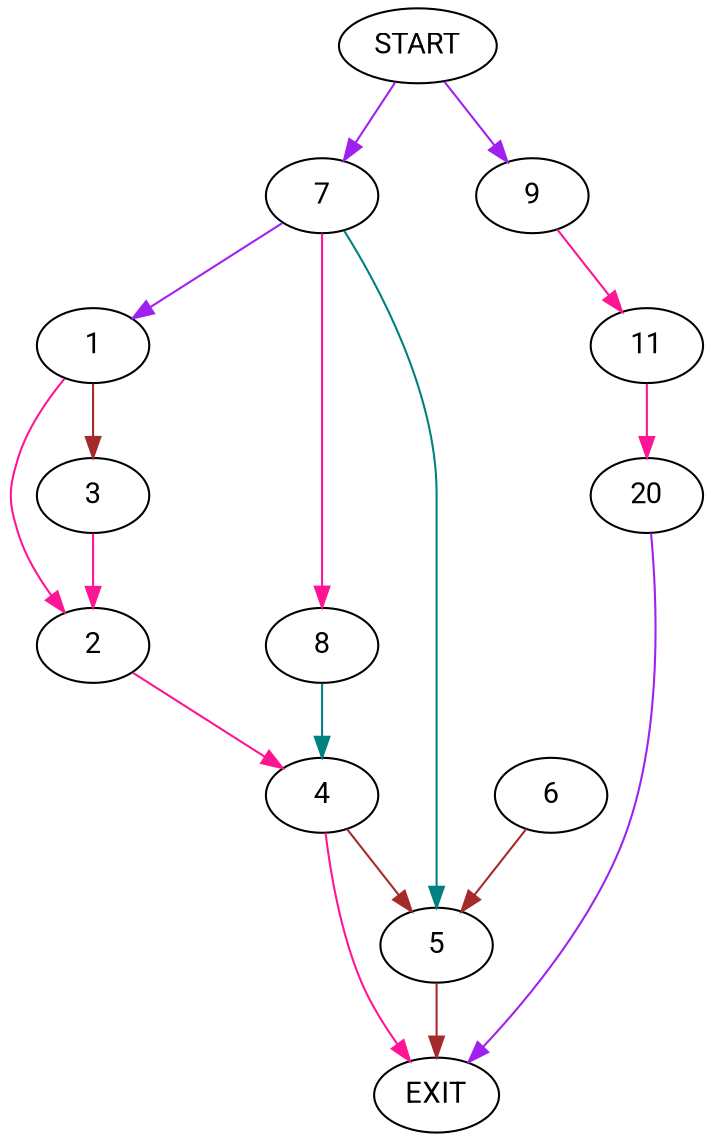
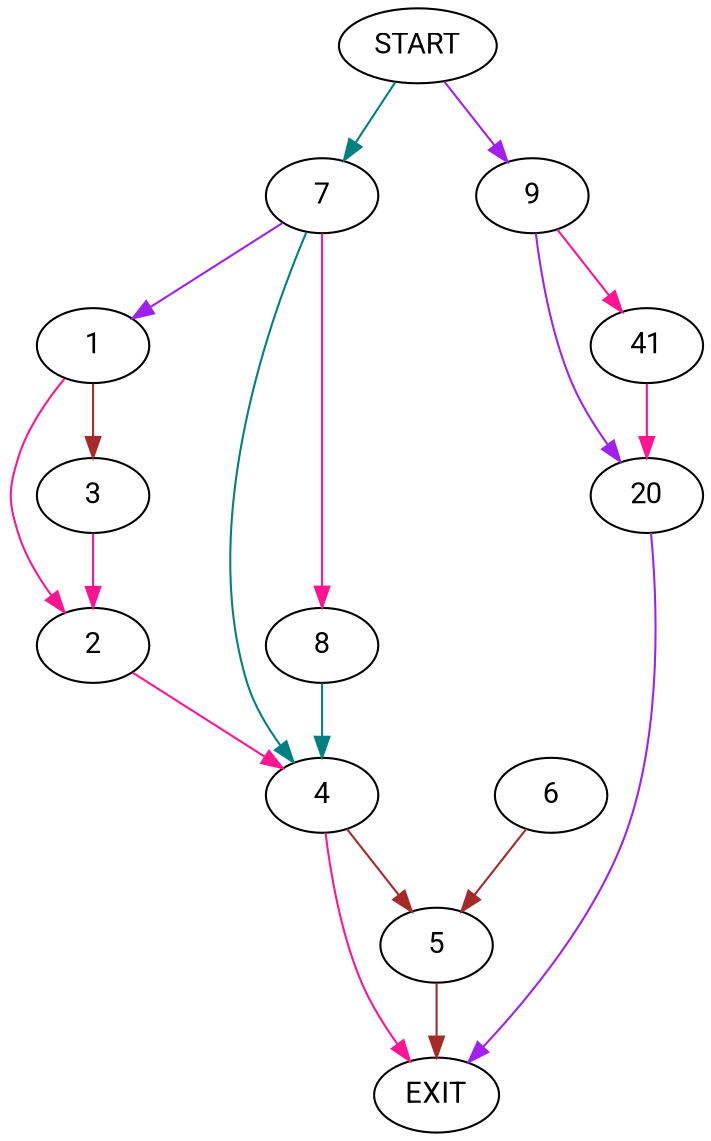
(375, 113) -> (375, 113)
none -> (558, 344)
(647, 346) -> (647, 346)
(437, 549) -> (235, 488)
